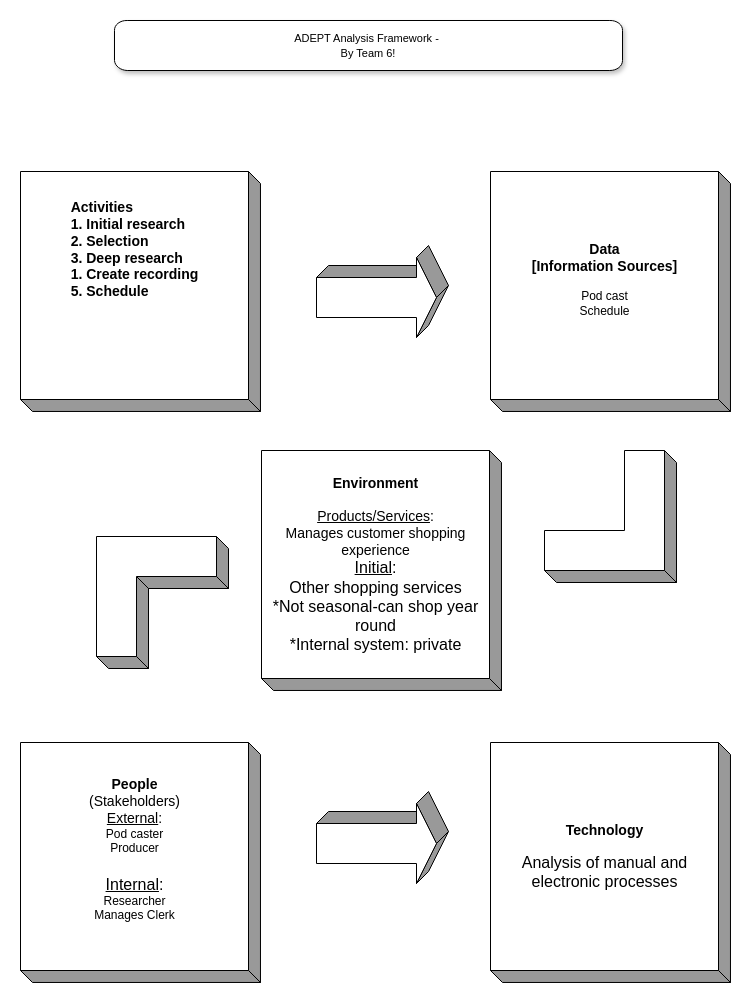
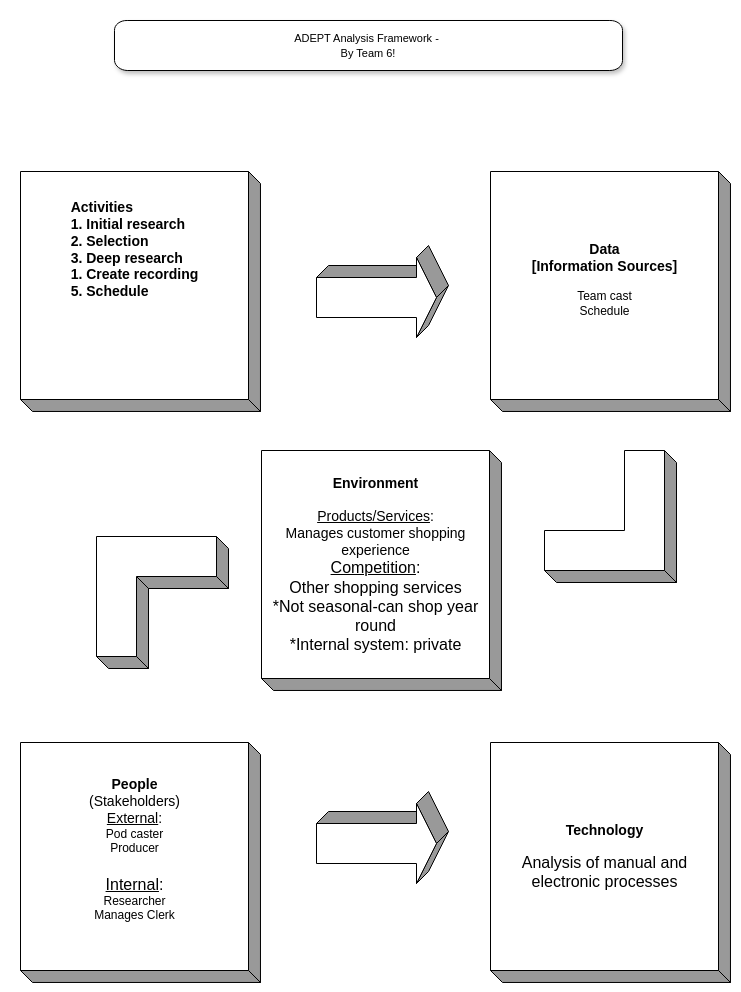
(605, 286) -> (605, 286)
(376, 565) -> (376, 565)
